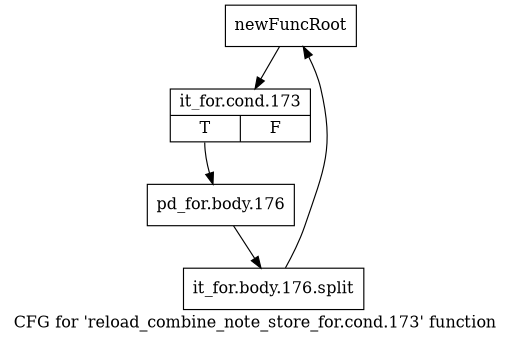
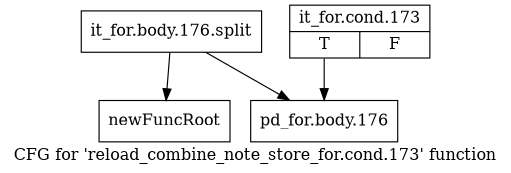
(270, 63) -> none
(244, 242) -> (243, 73)
